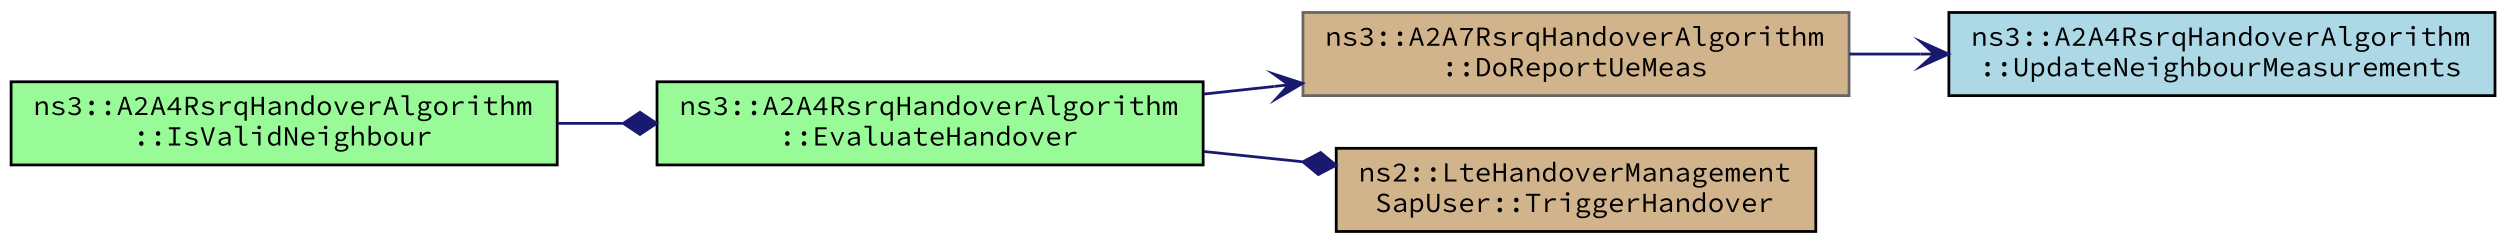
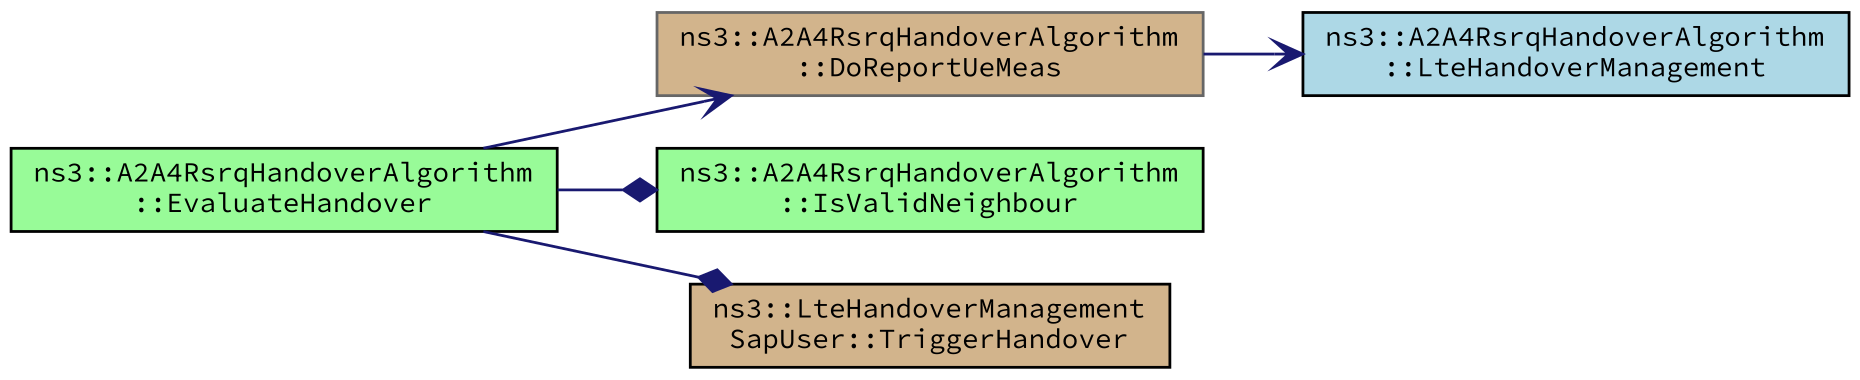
(1576, 54) -> (930, 54)
(2222, 54) -> (1576, 54)
(590, 123) -> (590, 190)
(1576, 190) -> (930, 326)
